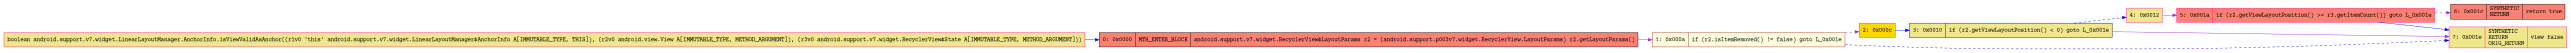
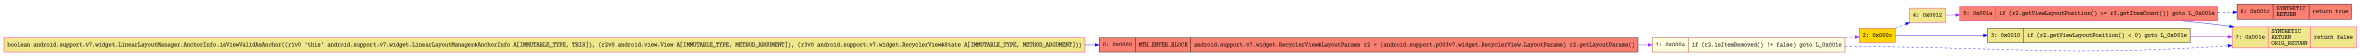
(2441, 13) -> (2225, 12)
(2098, 20) -> (1901, 26)
(2547, 37) -> (2333, 37)
